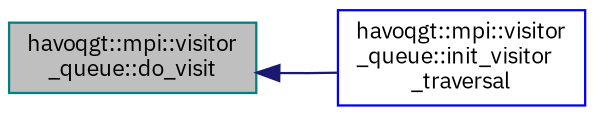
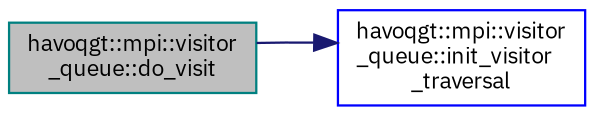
(308, 73) -> (285, 43)
